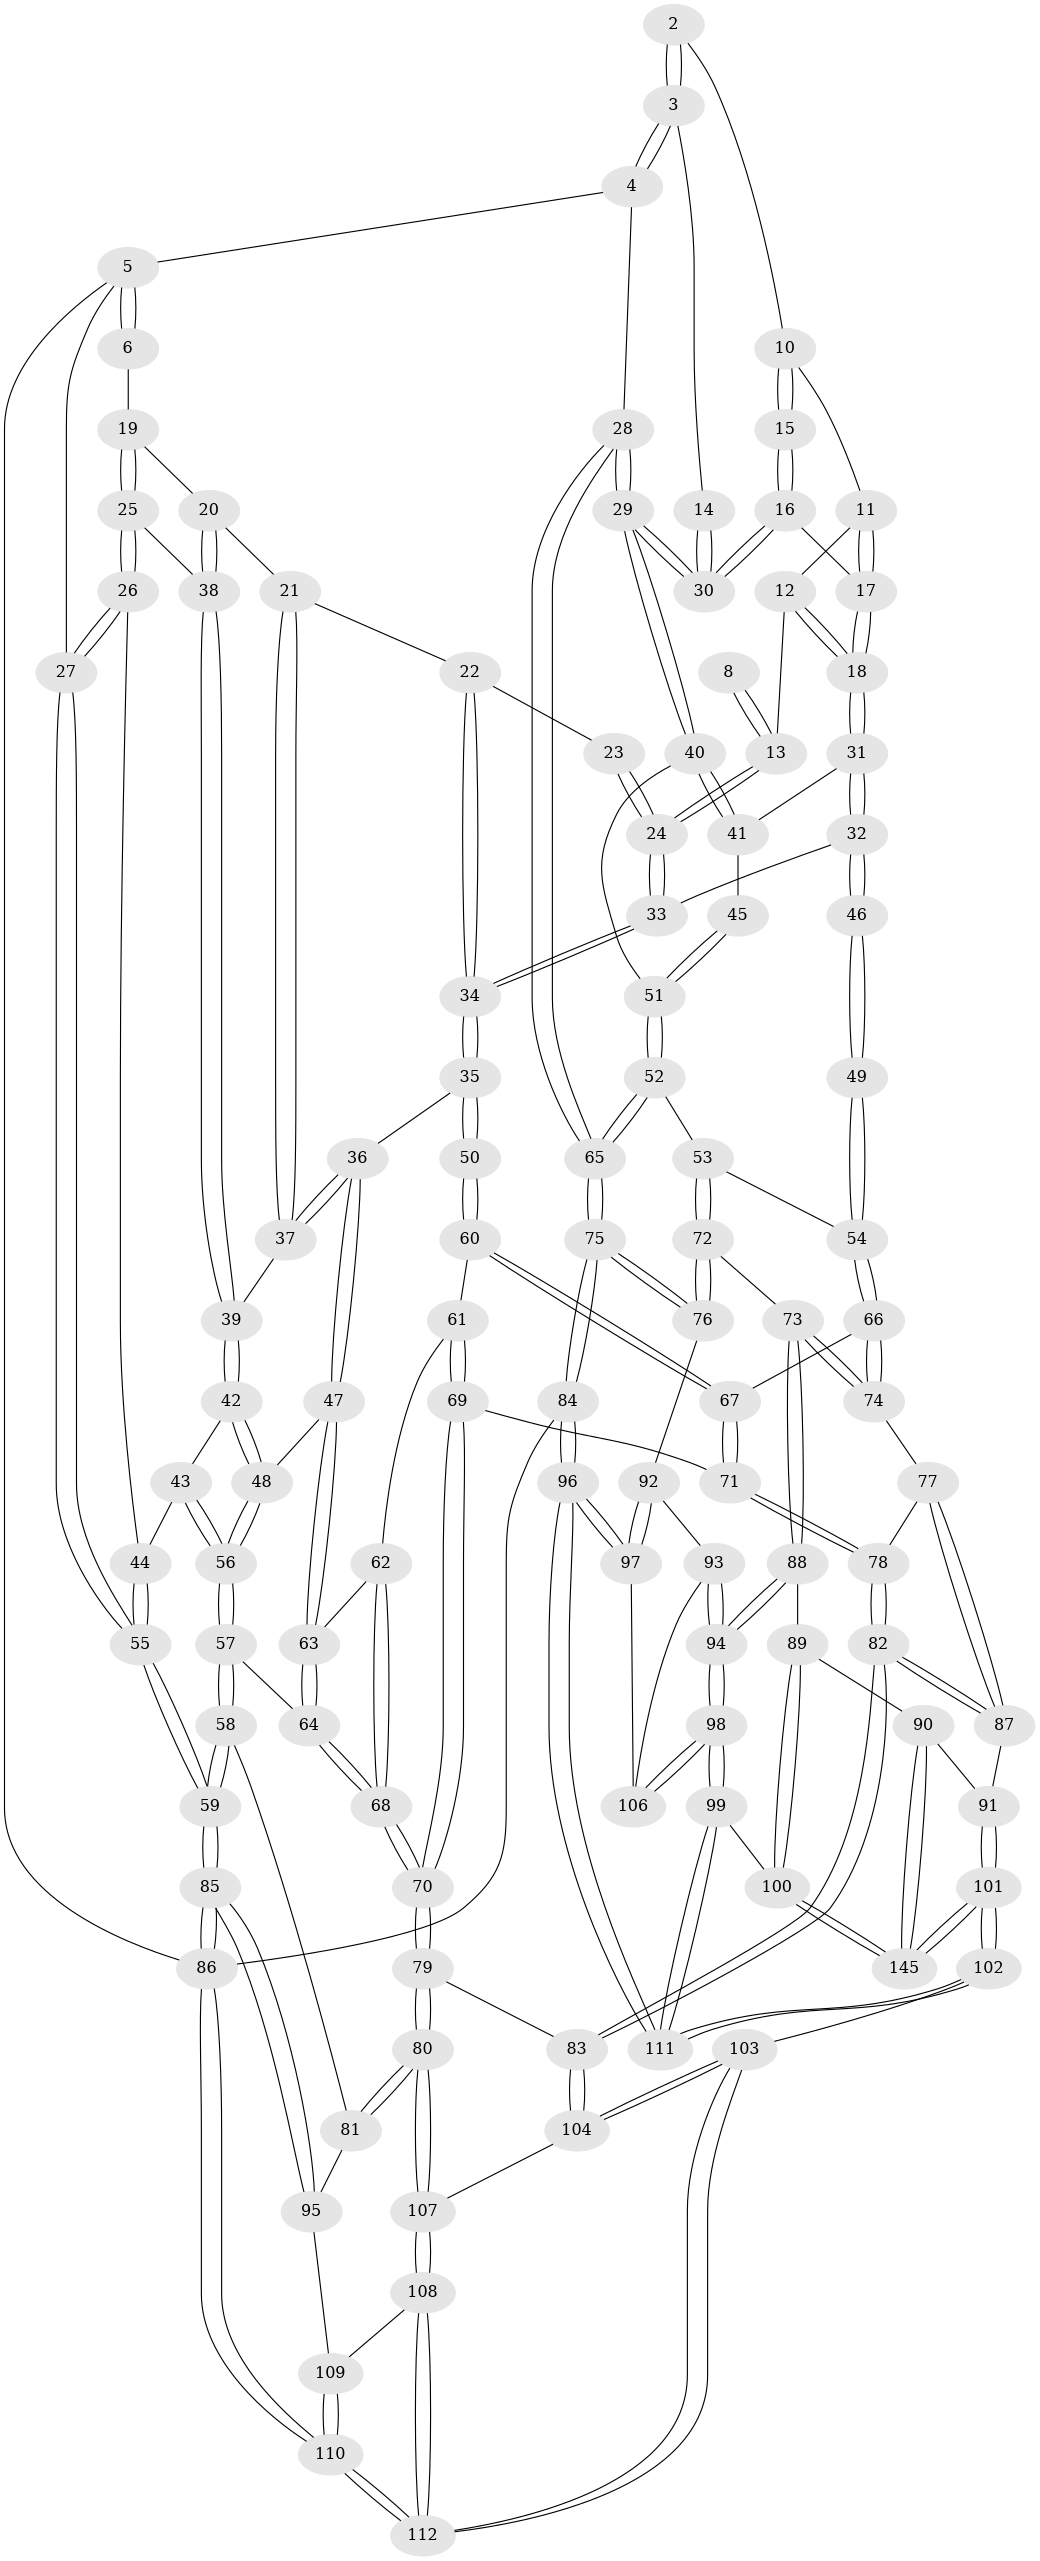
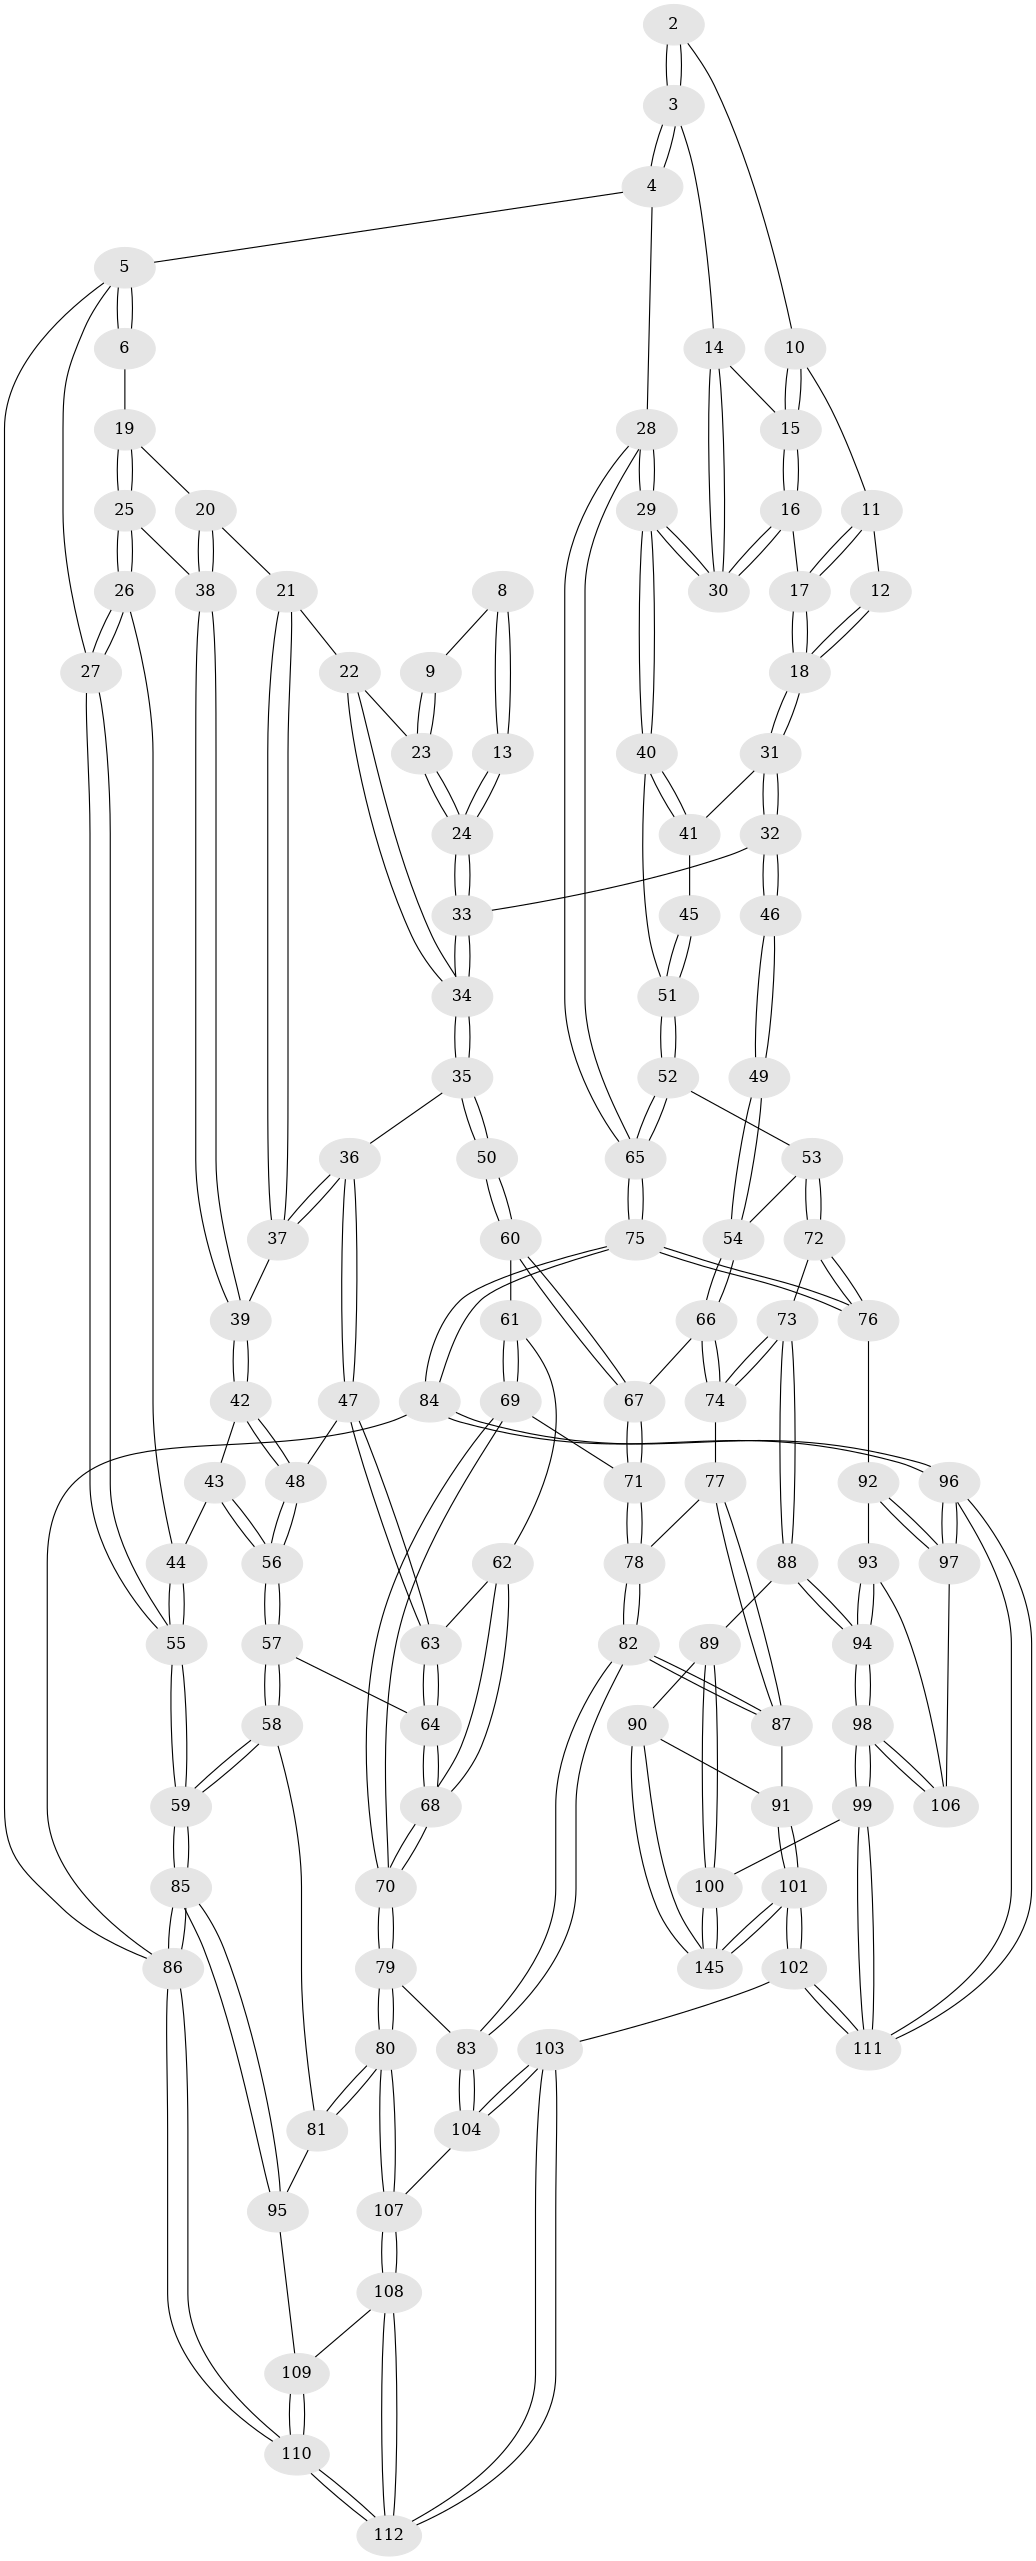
none -> (753, 389)
none -> (431, 673)
(781, 673) -> none
